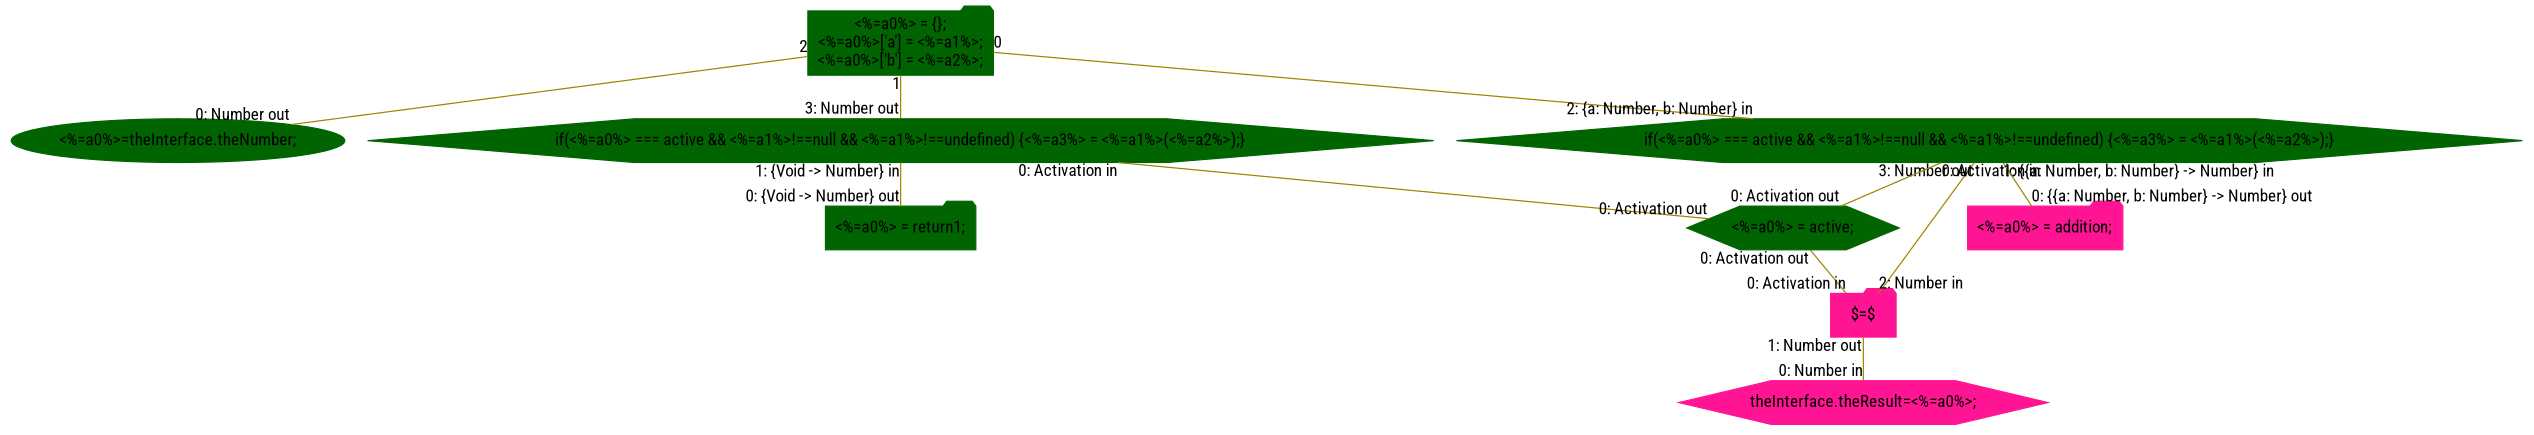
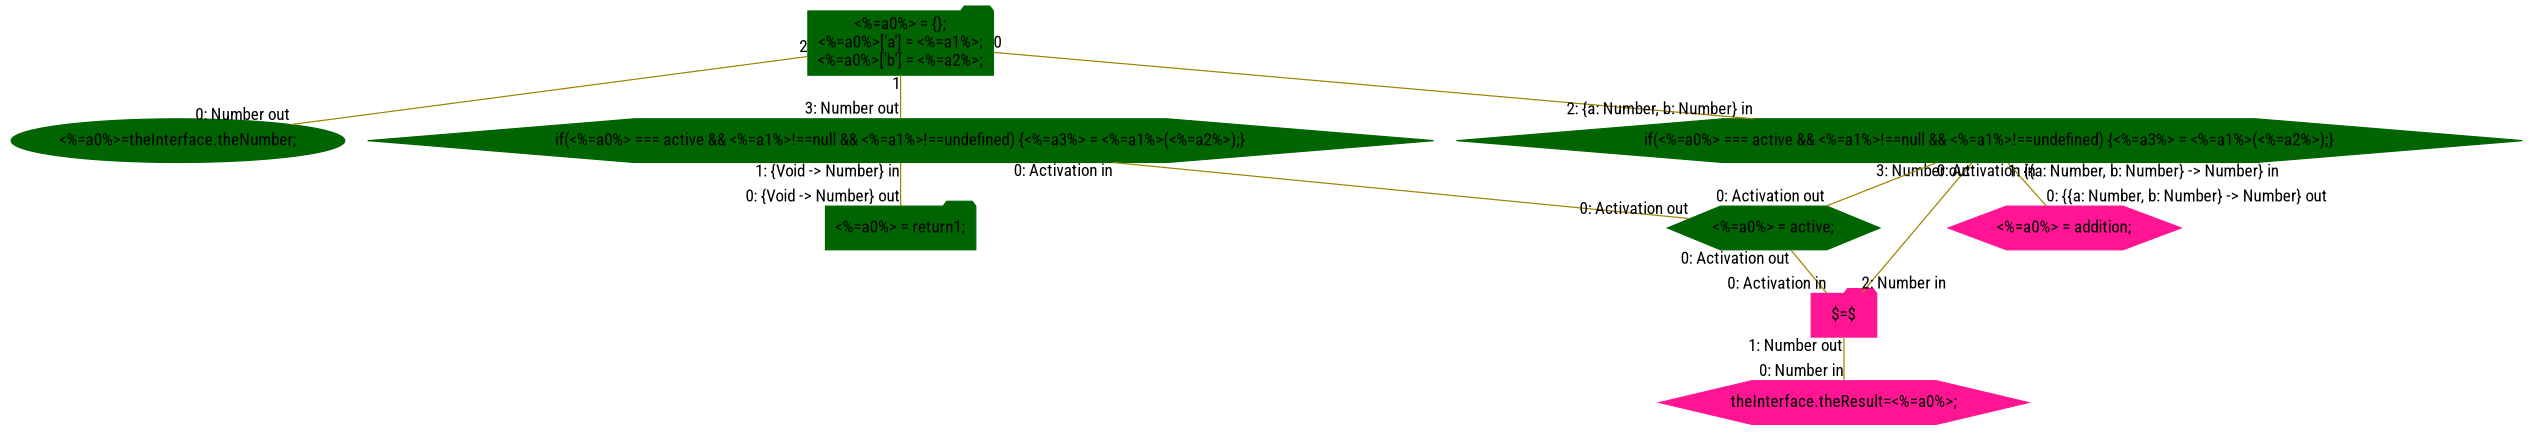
(2045, 228) -> (2065, 228)
